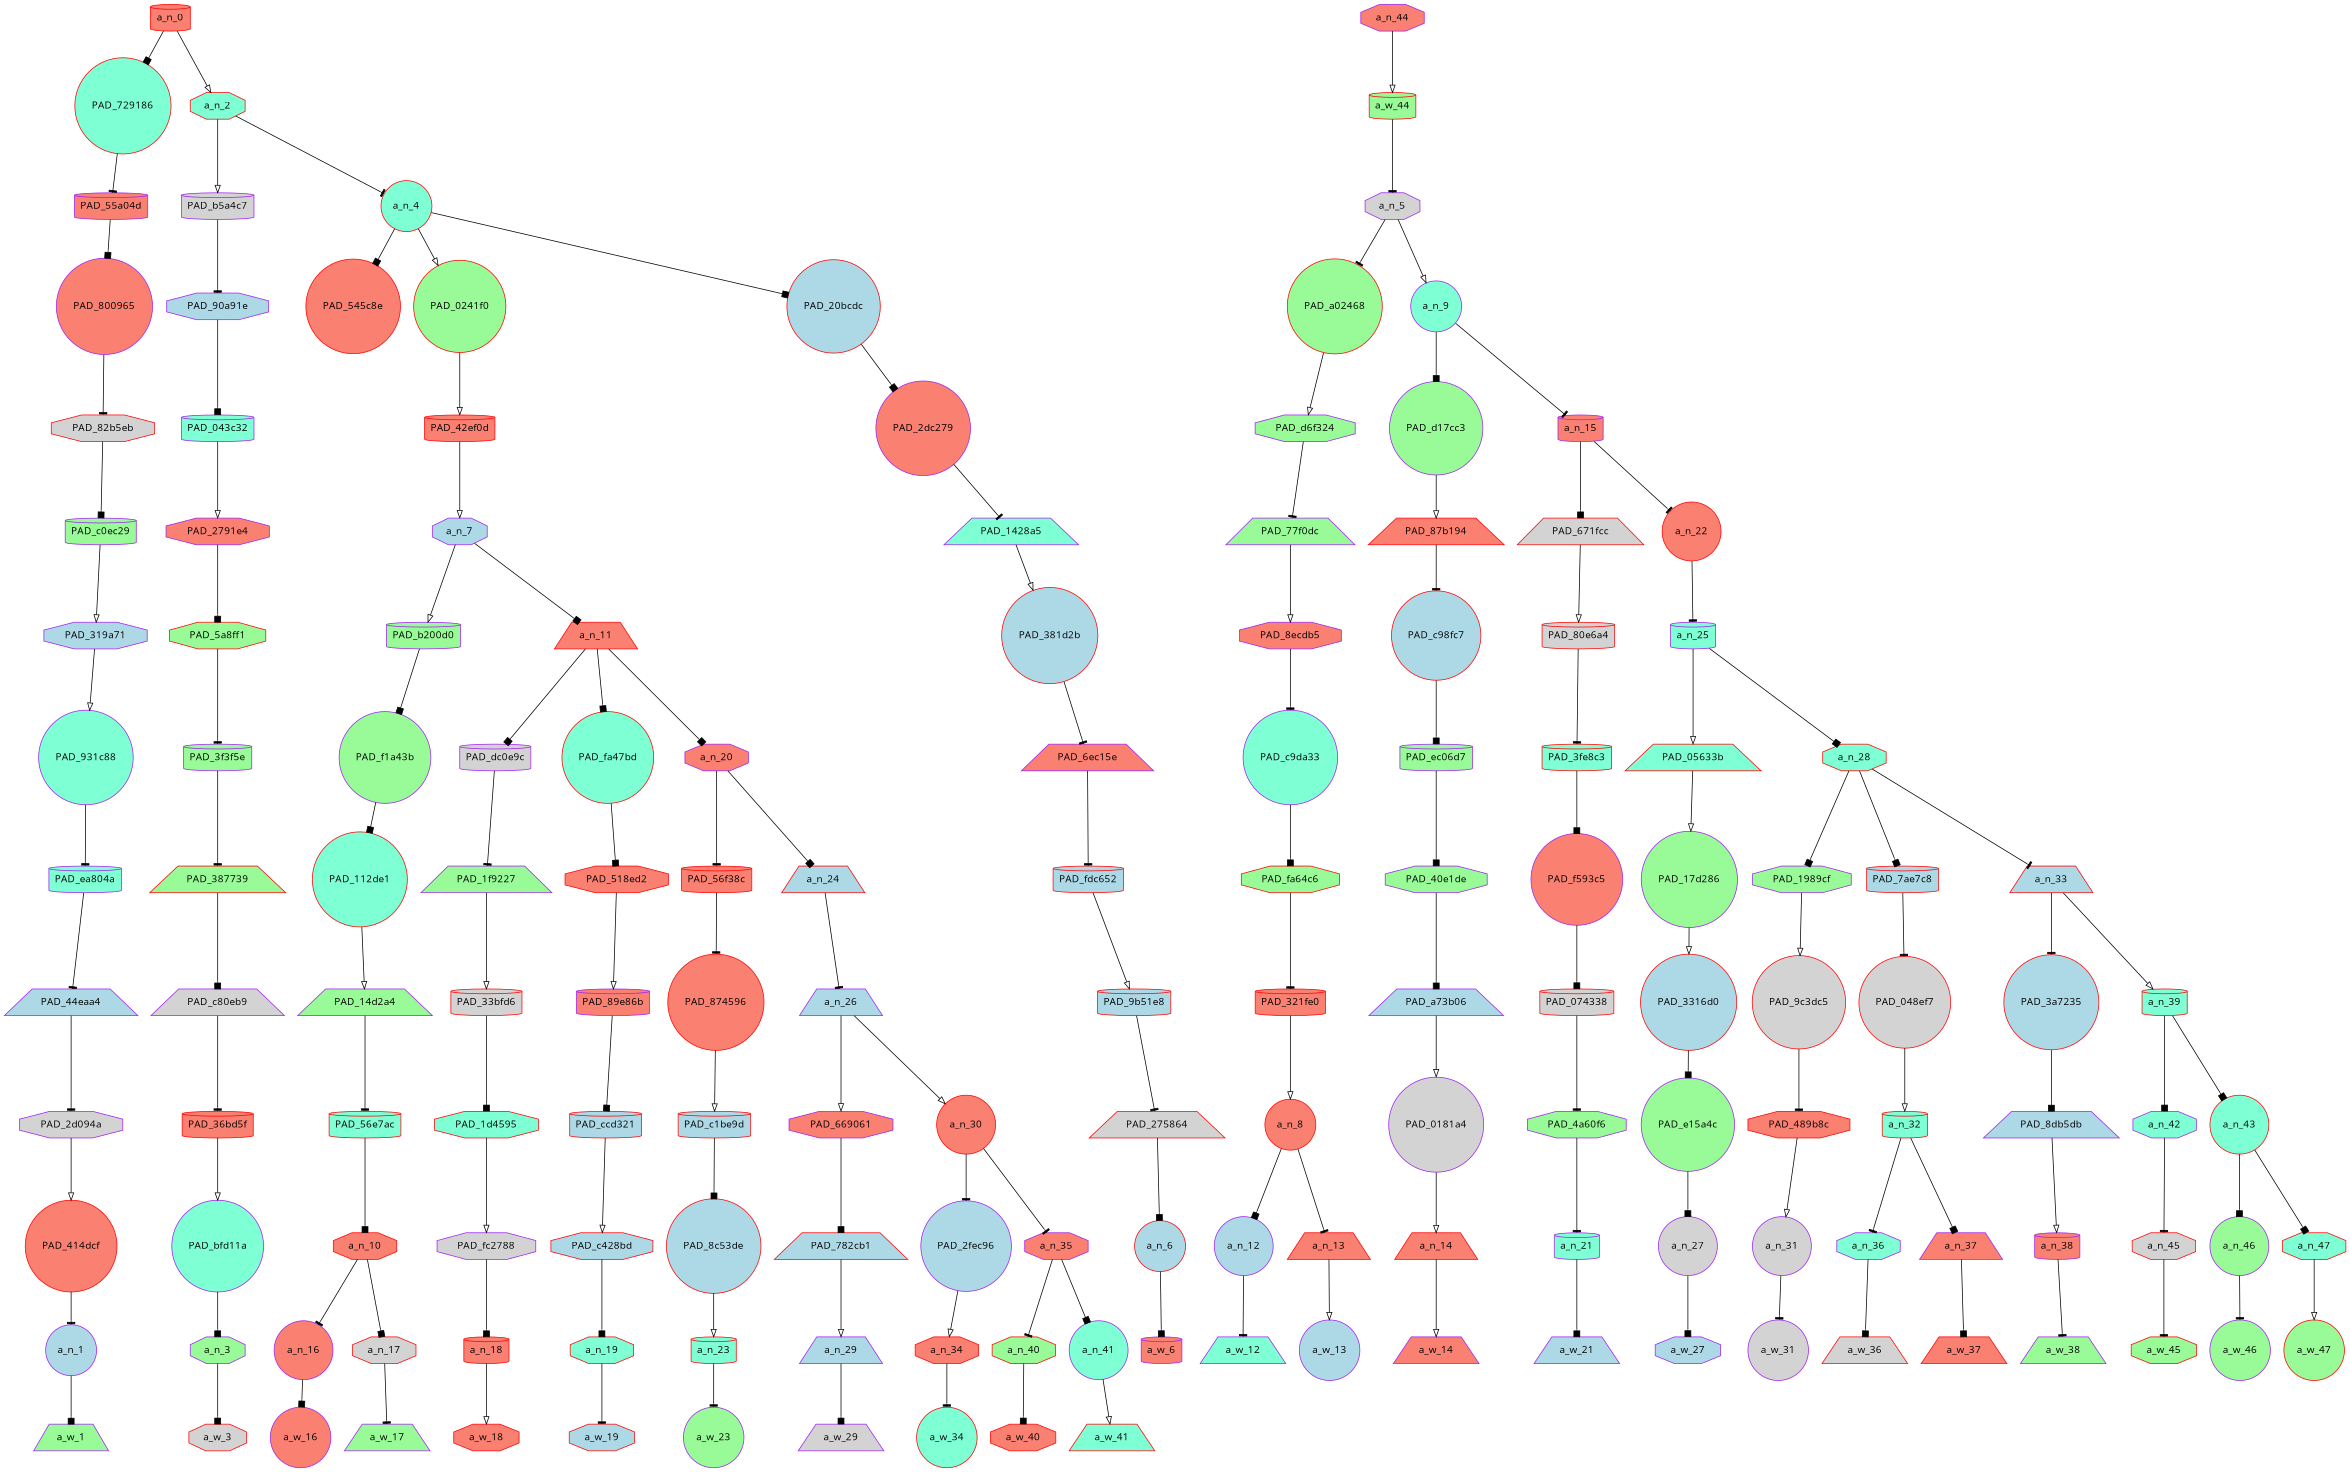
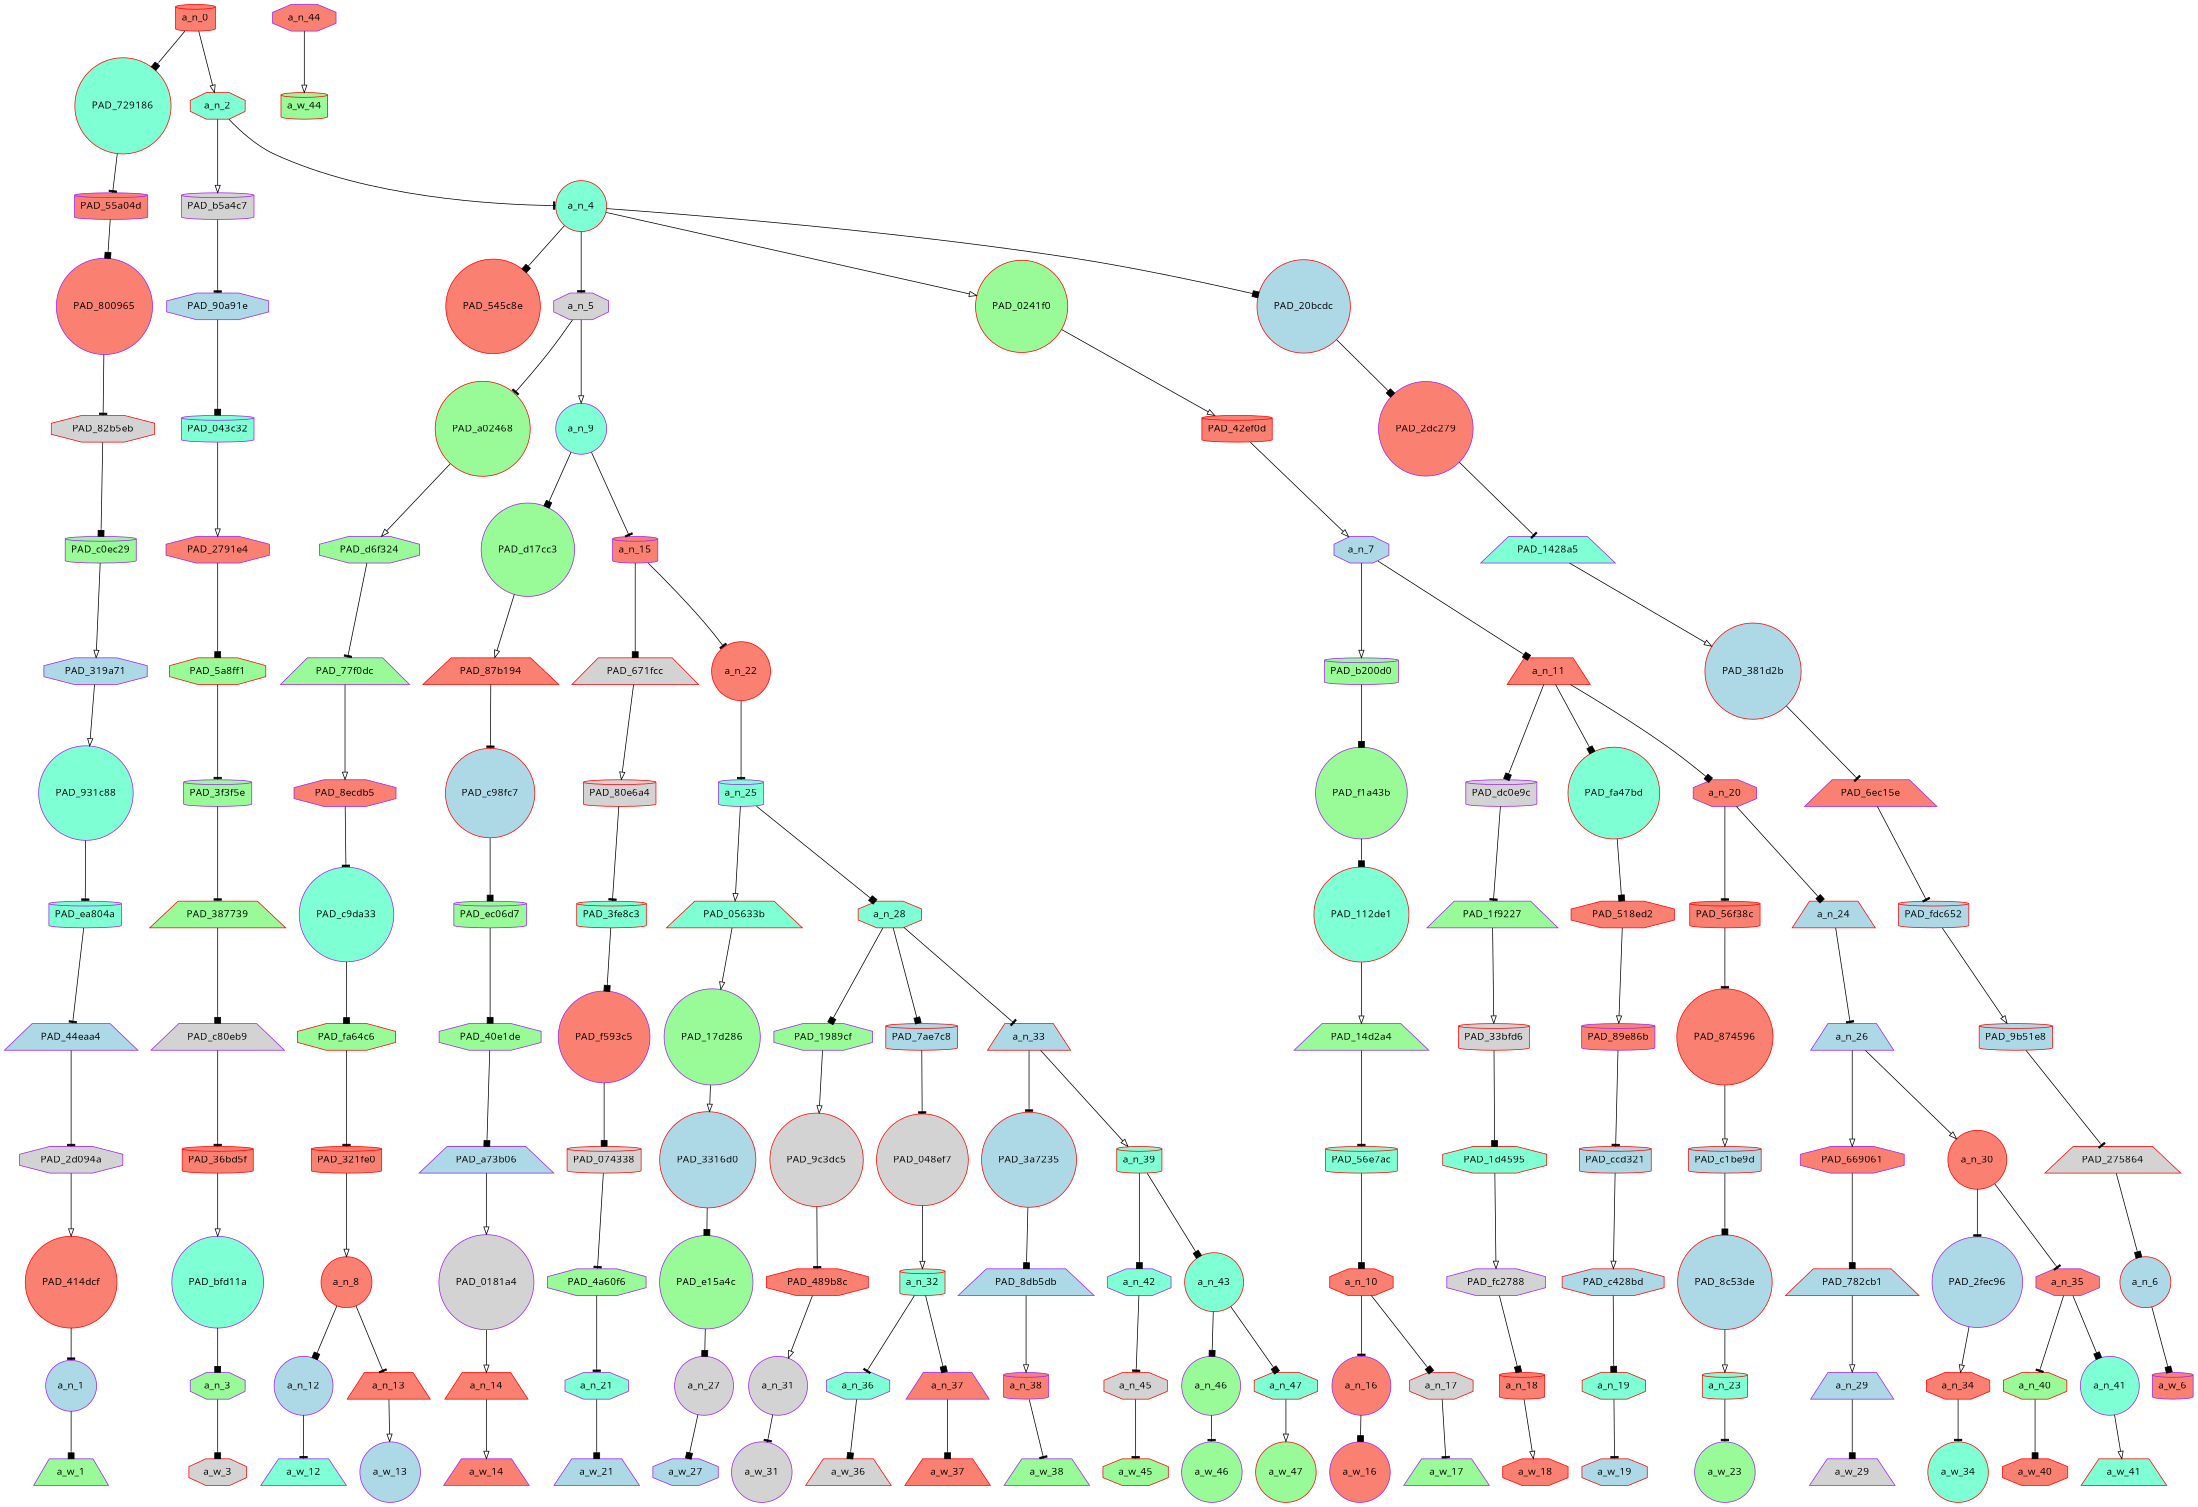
(1393, 154) -> (581, 260)
(610, 1060) -> (1617, 1097)
(1577, 1246) -> (597, 1386)
